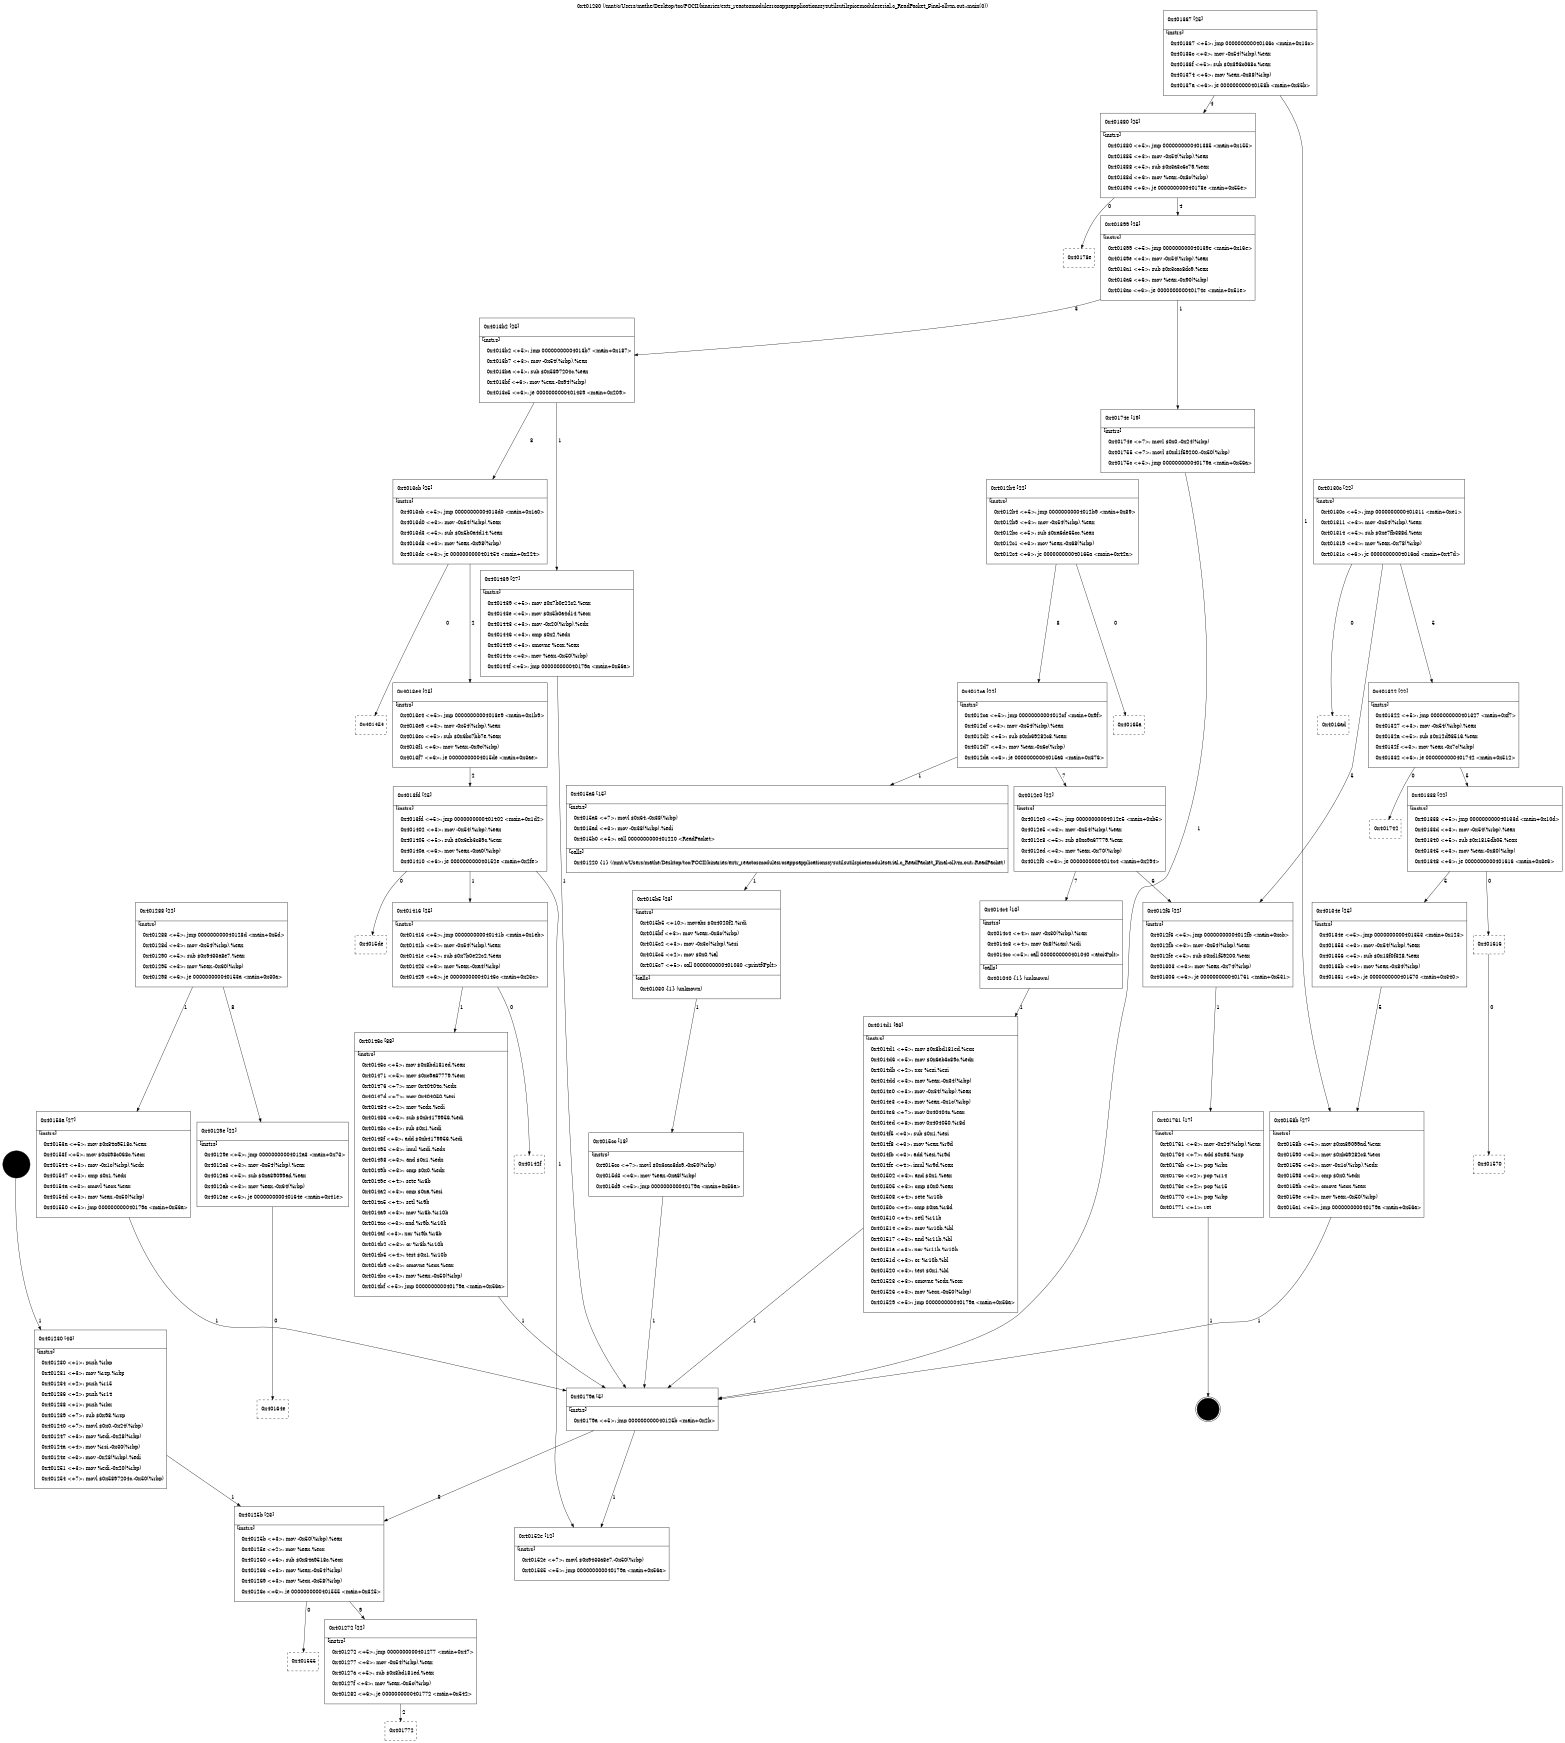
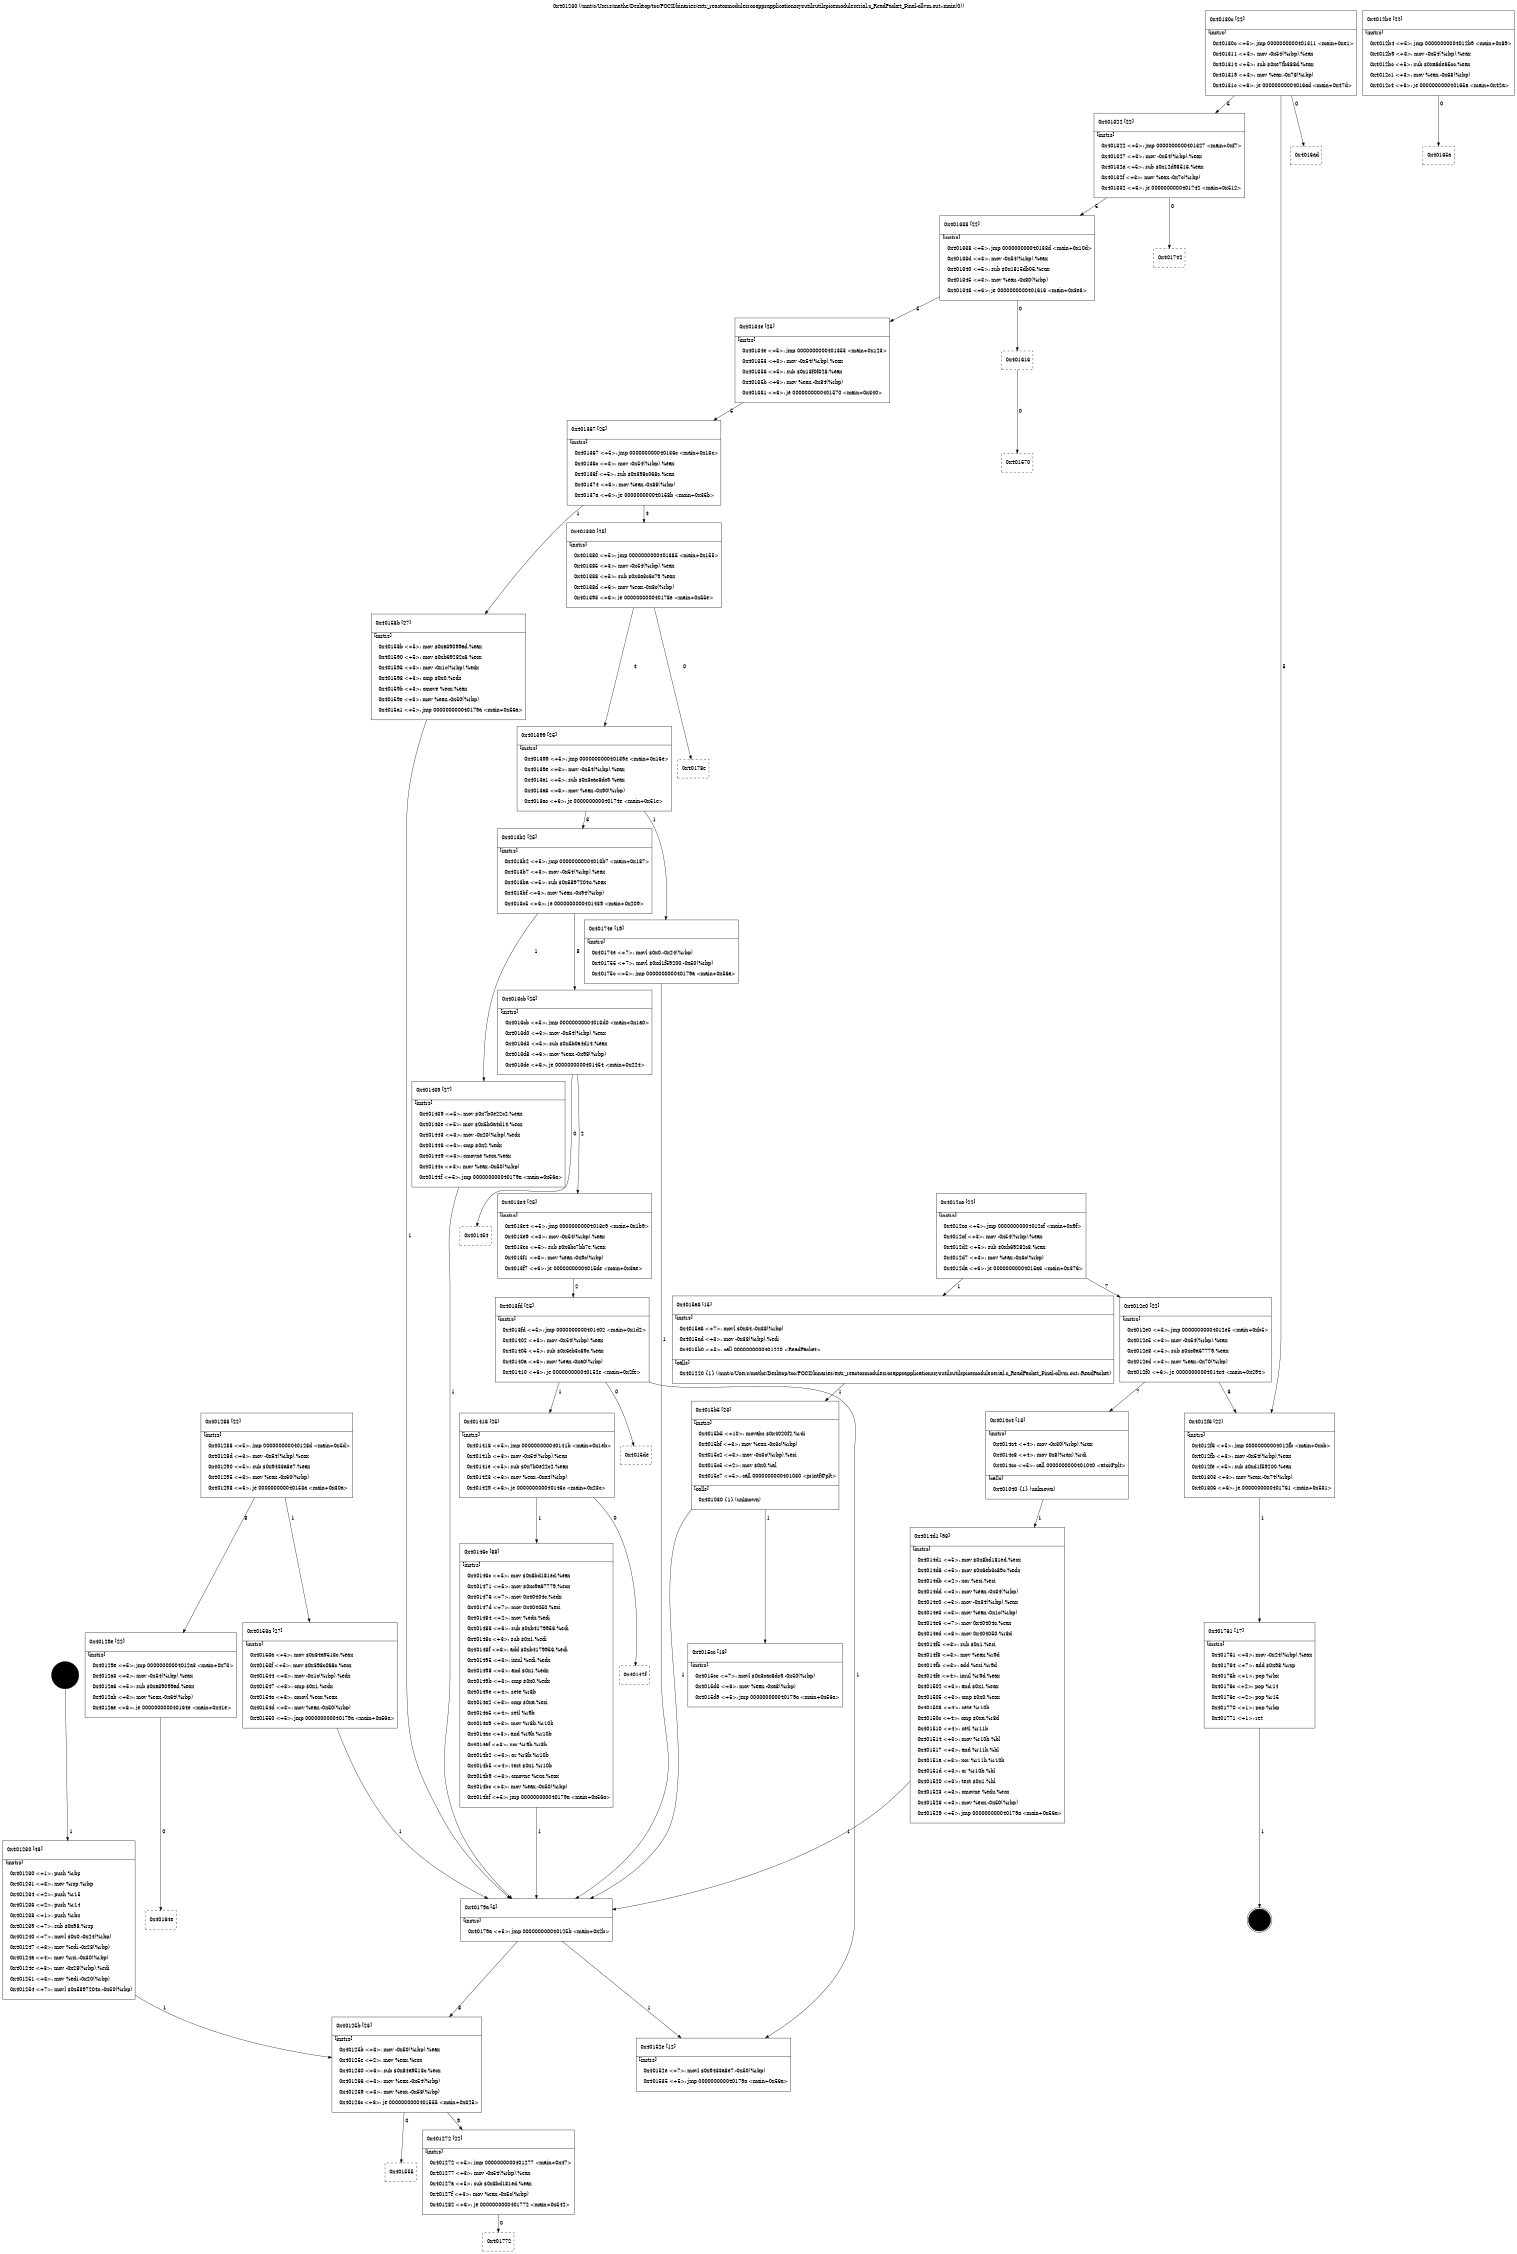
(1048, 622) -> none
(1370, 1048) -> (730, 411)
(654, 1290) -> (677, 1719)
(403, 1713) -> (501, 2224)
